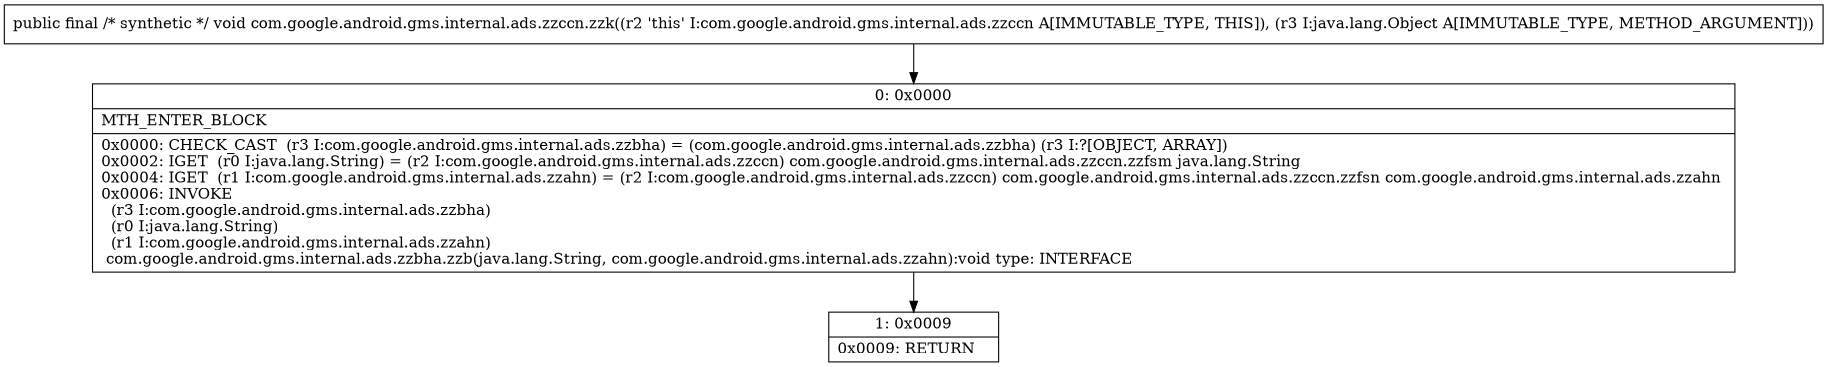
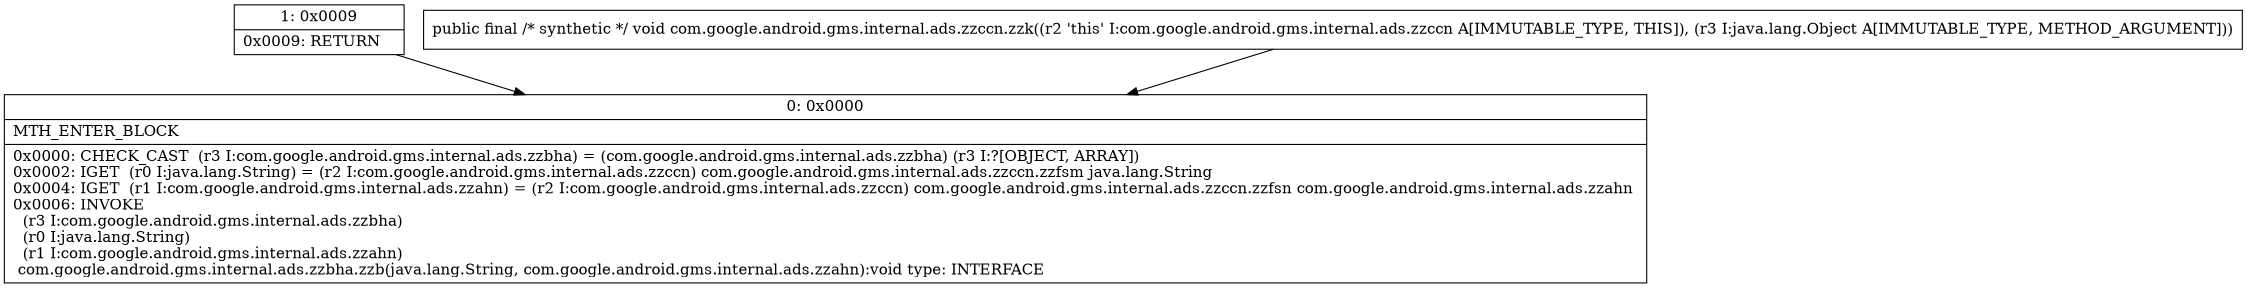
(914, 287) -> (455, 73)
